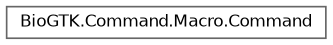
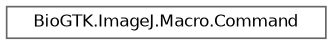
(166, 22) -> (166, 22)
